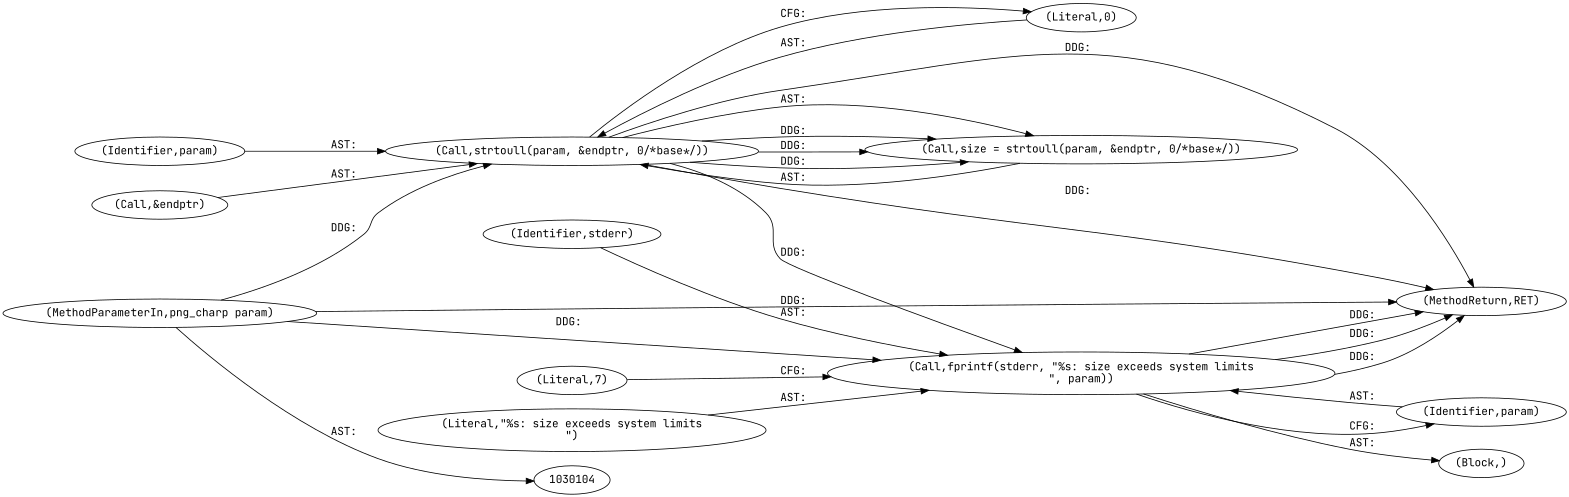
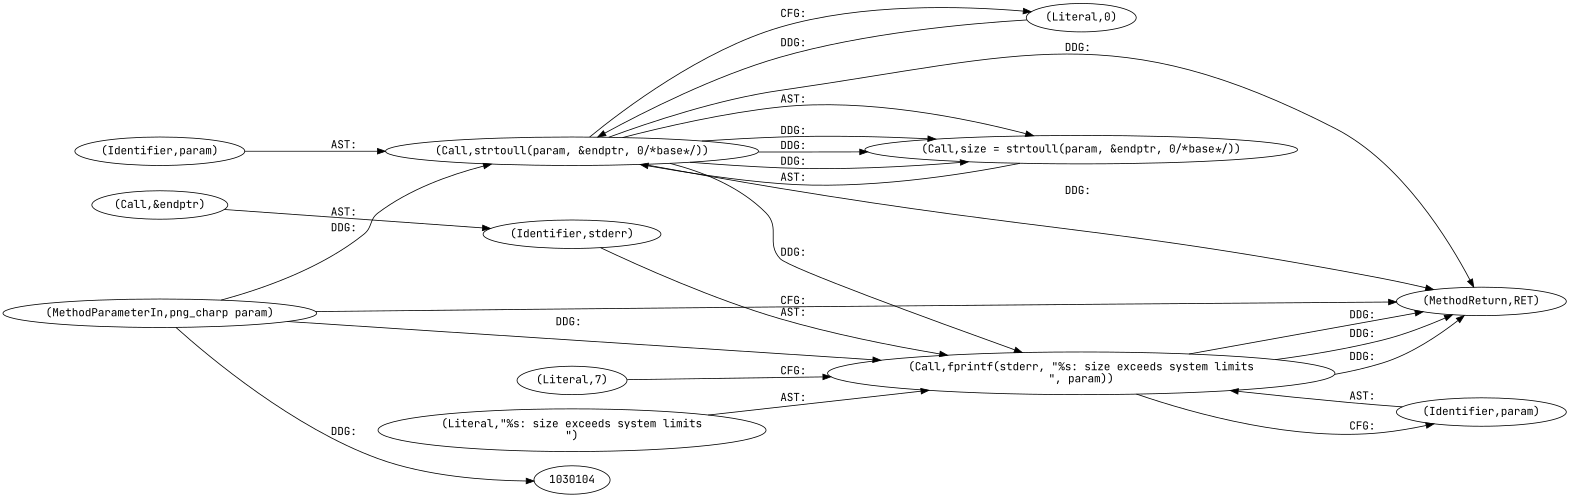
(797, 43) -> (797, 43)
(343, 181) -> (353, 219)
(797, 301) -> (797, 301)
(347, 432) -> (347, 432)
(1481, 463) -> none
